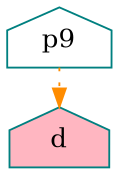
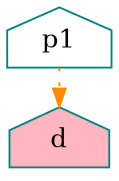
(59, 41) -> (59, 41)
